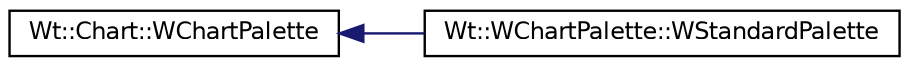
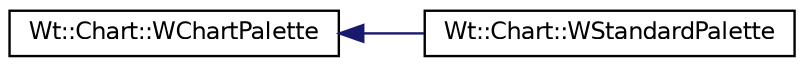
(662, 33) -> (610, 33)
